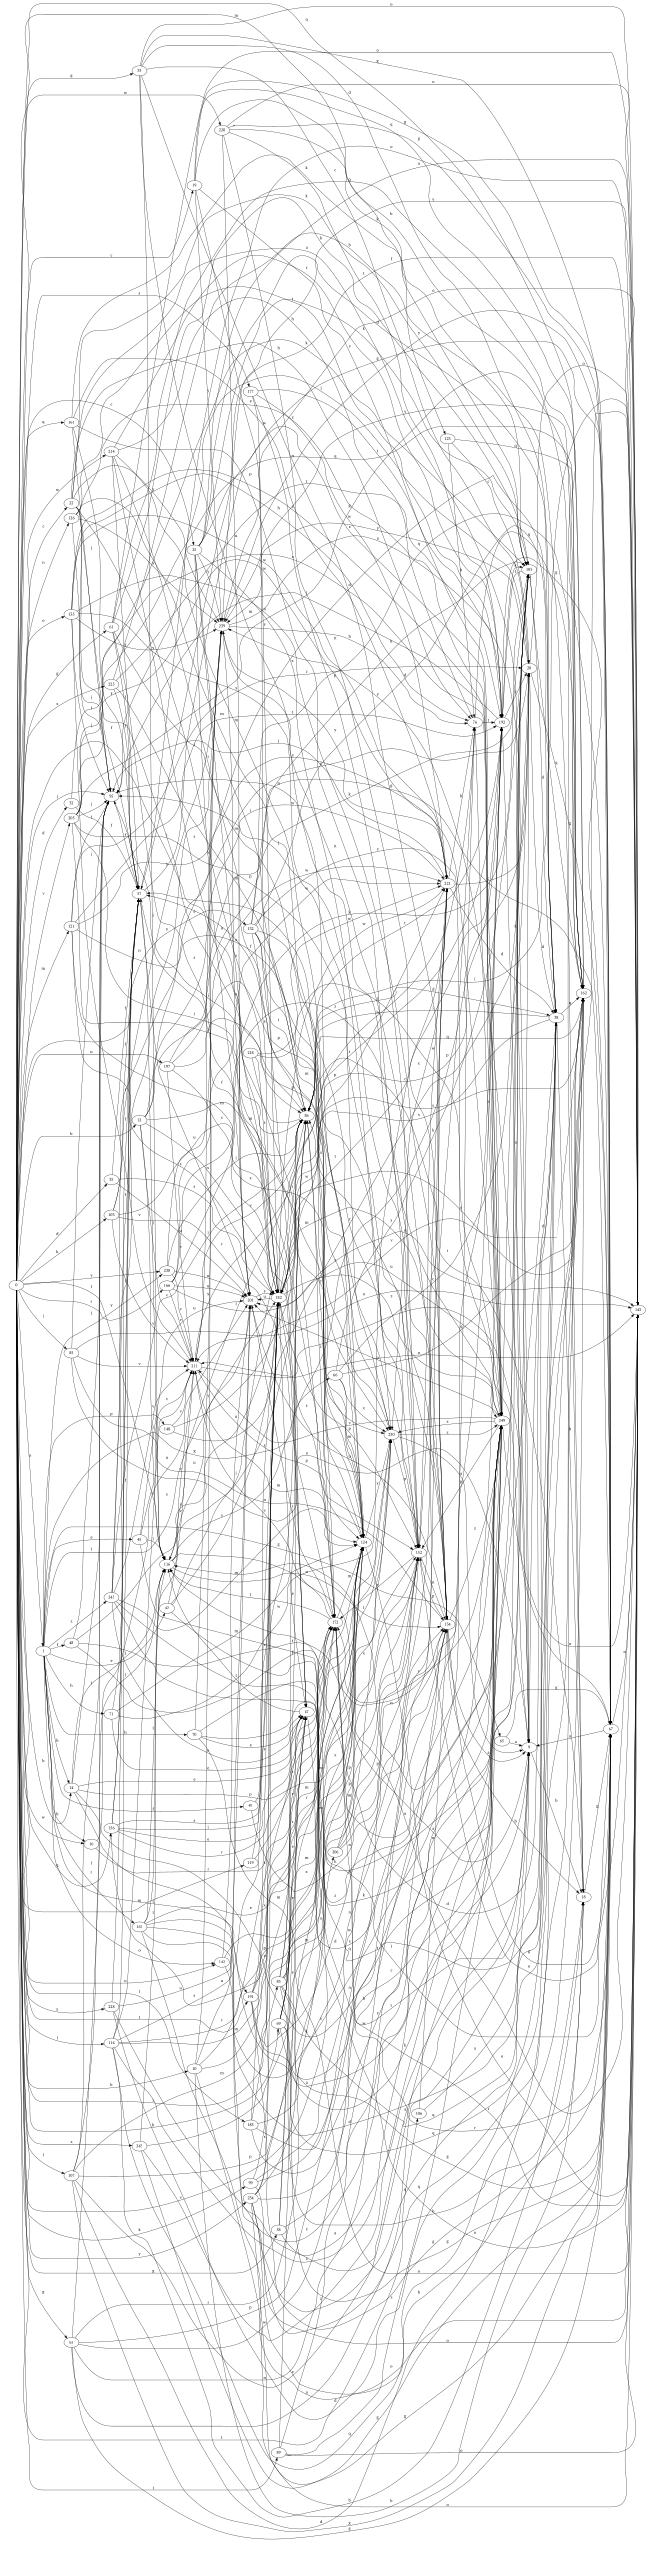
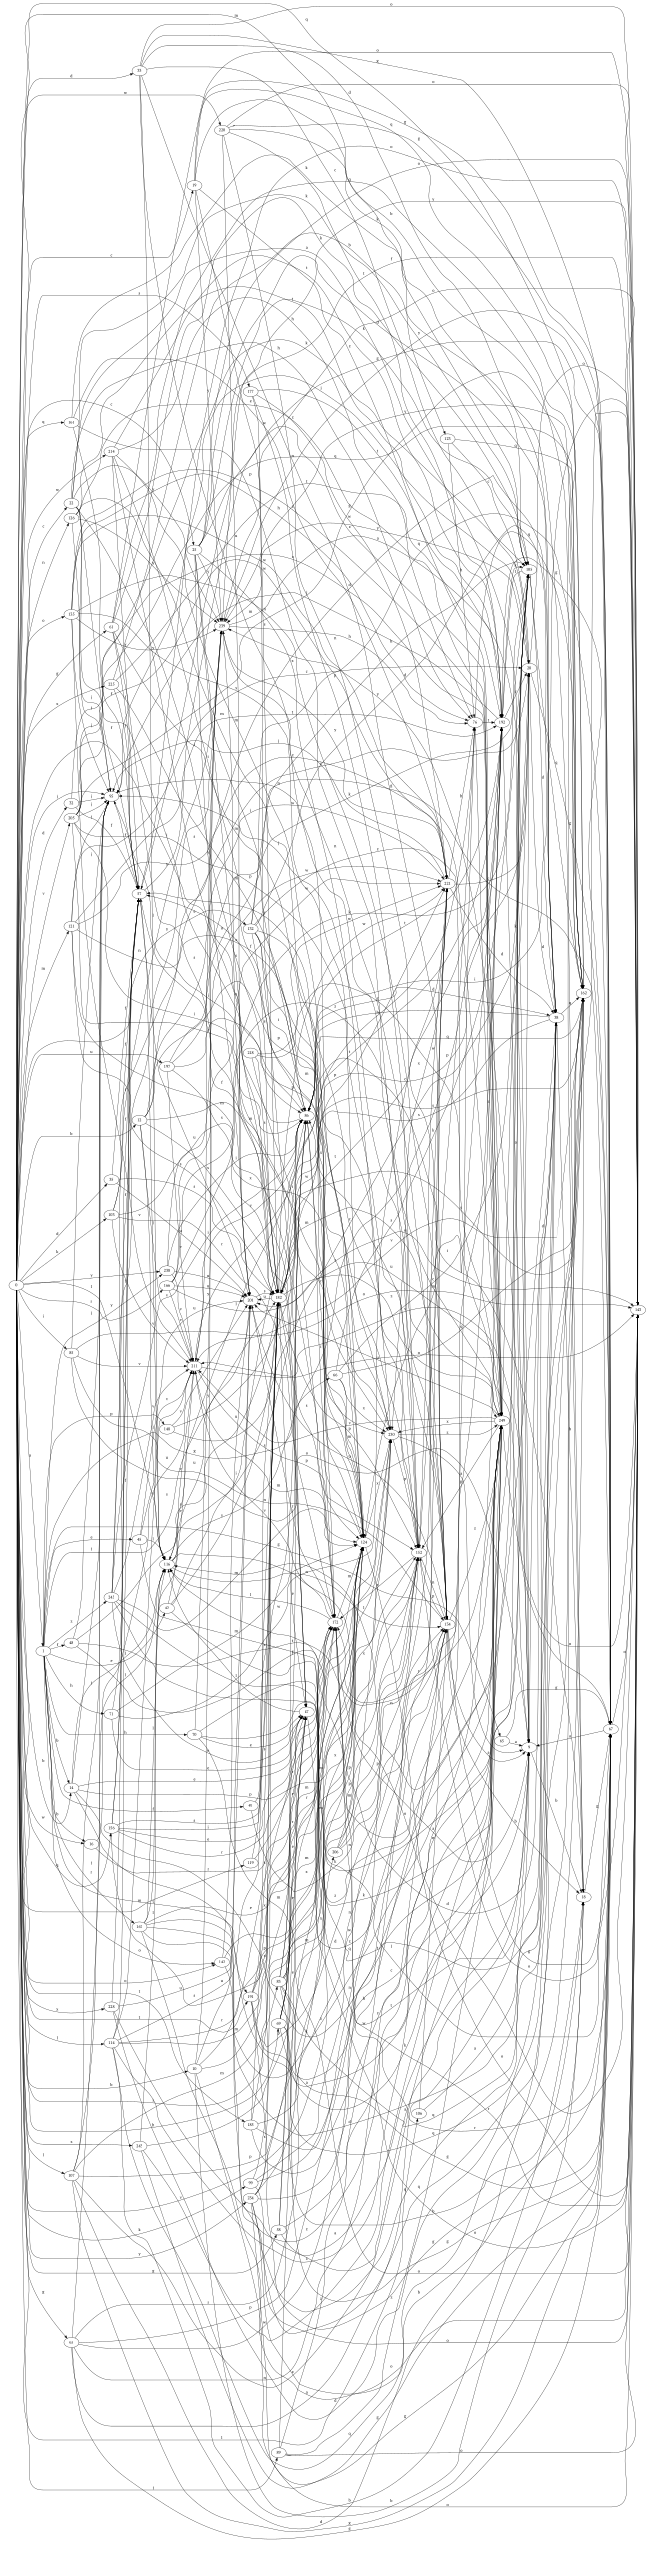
(90, 608) -> (90, 800)
none -> (469, 1177)
